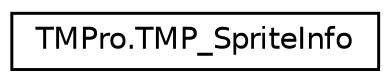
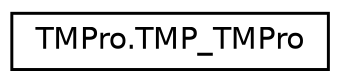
(195, 41) -> (170, 41)
